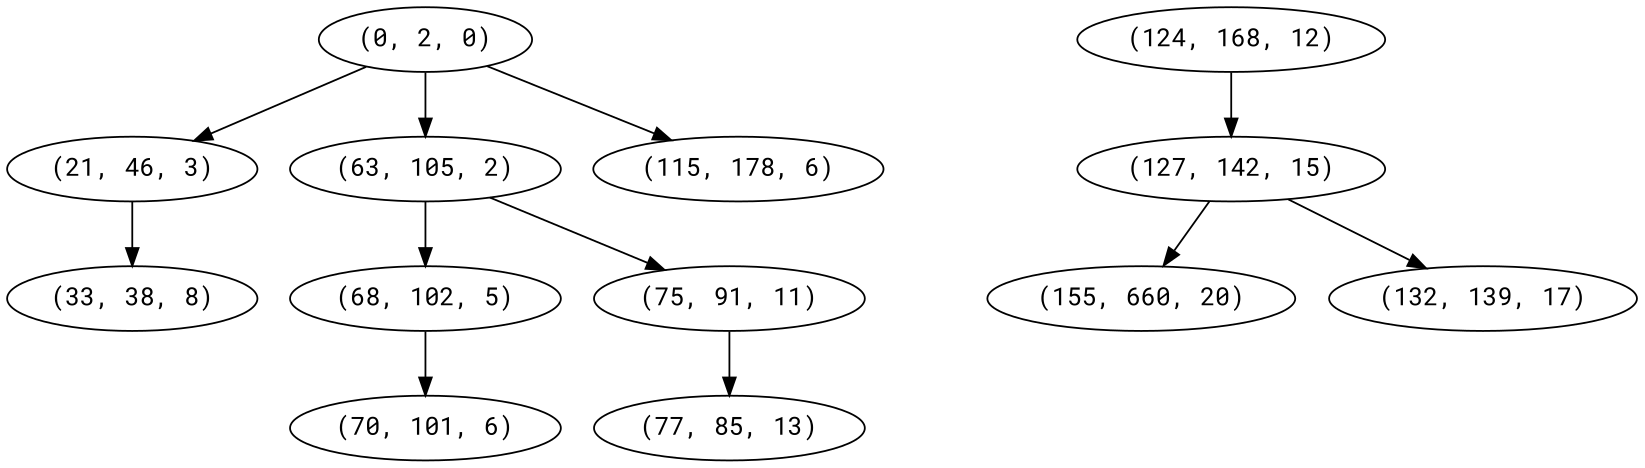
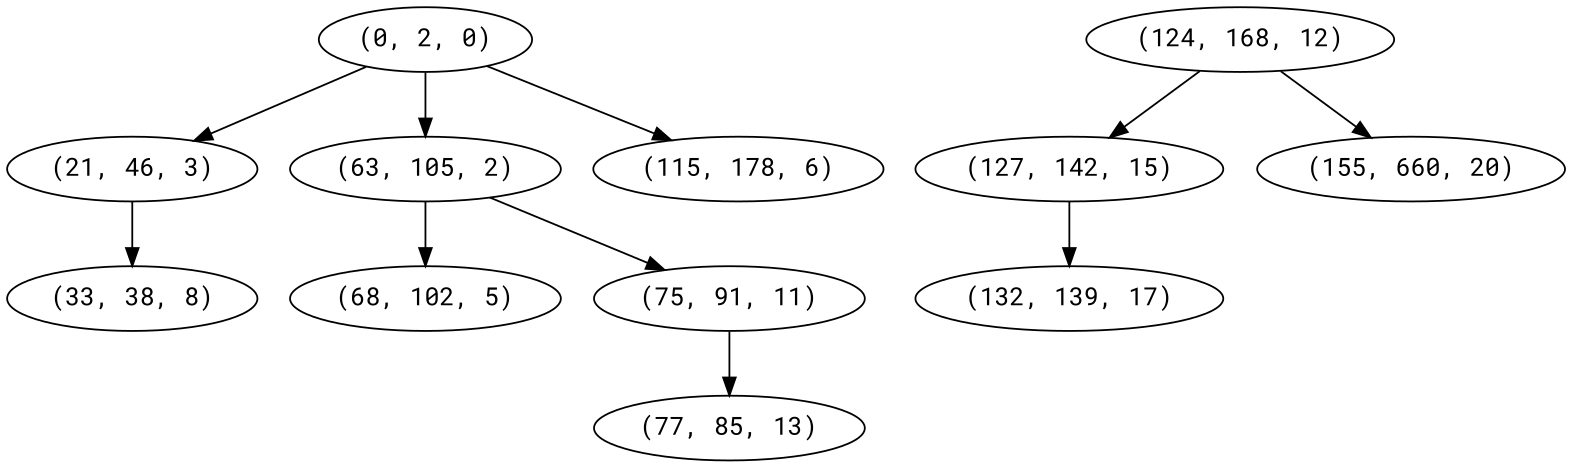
(1192, 226) -> (1318, 99)
(425, 428) -> none
